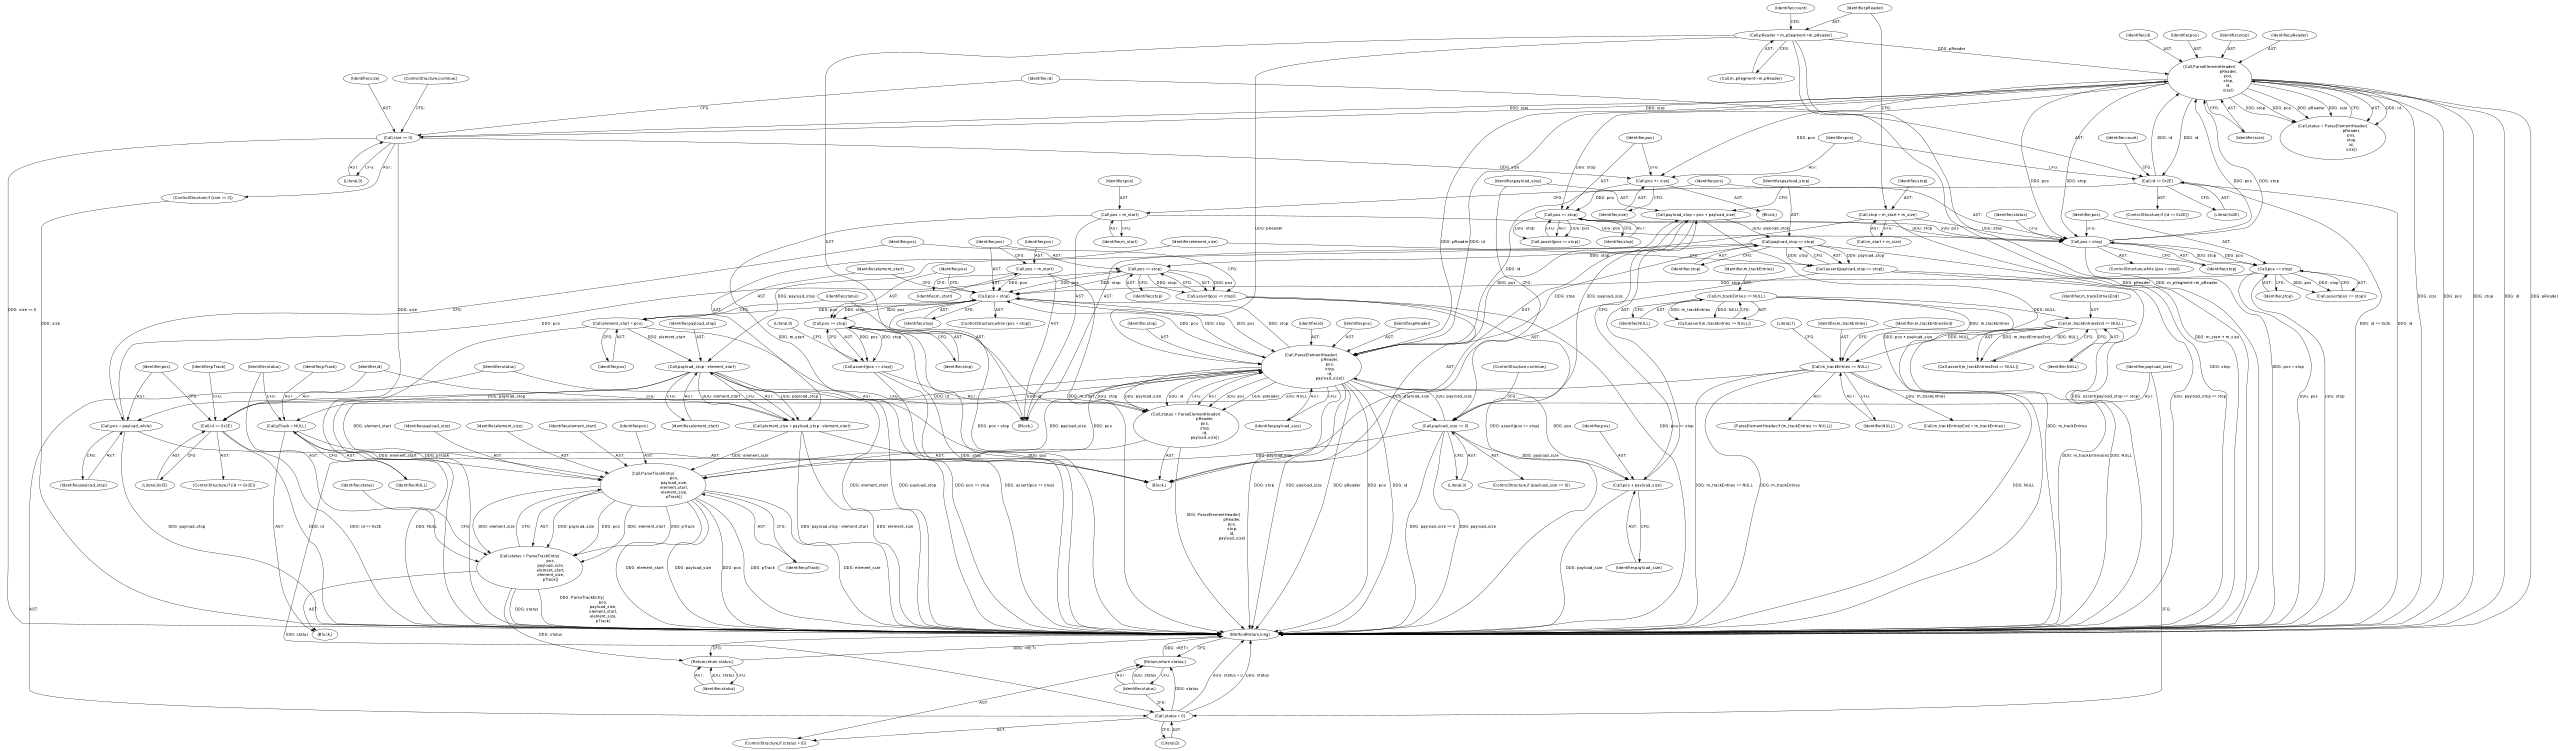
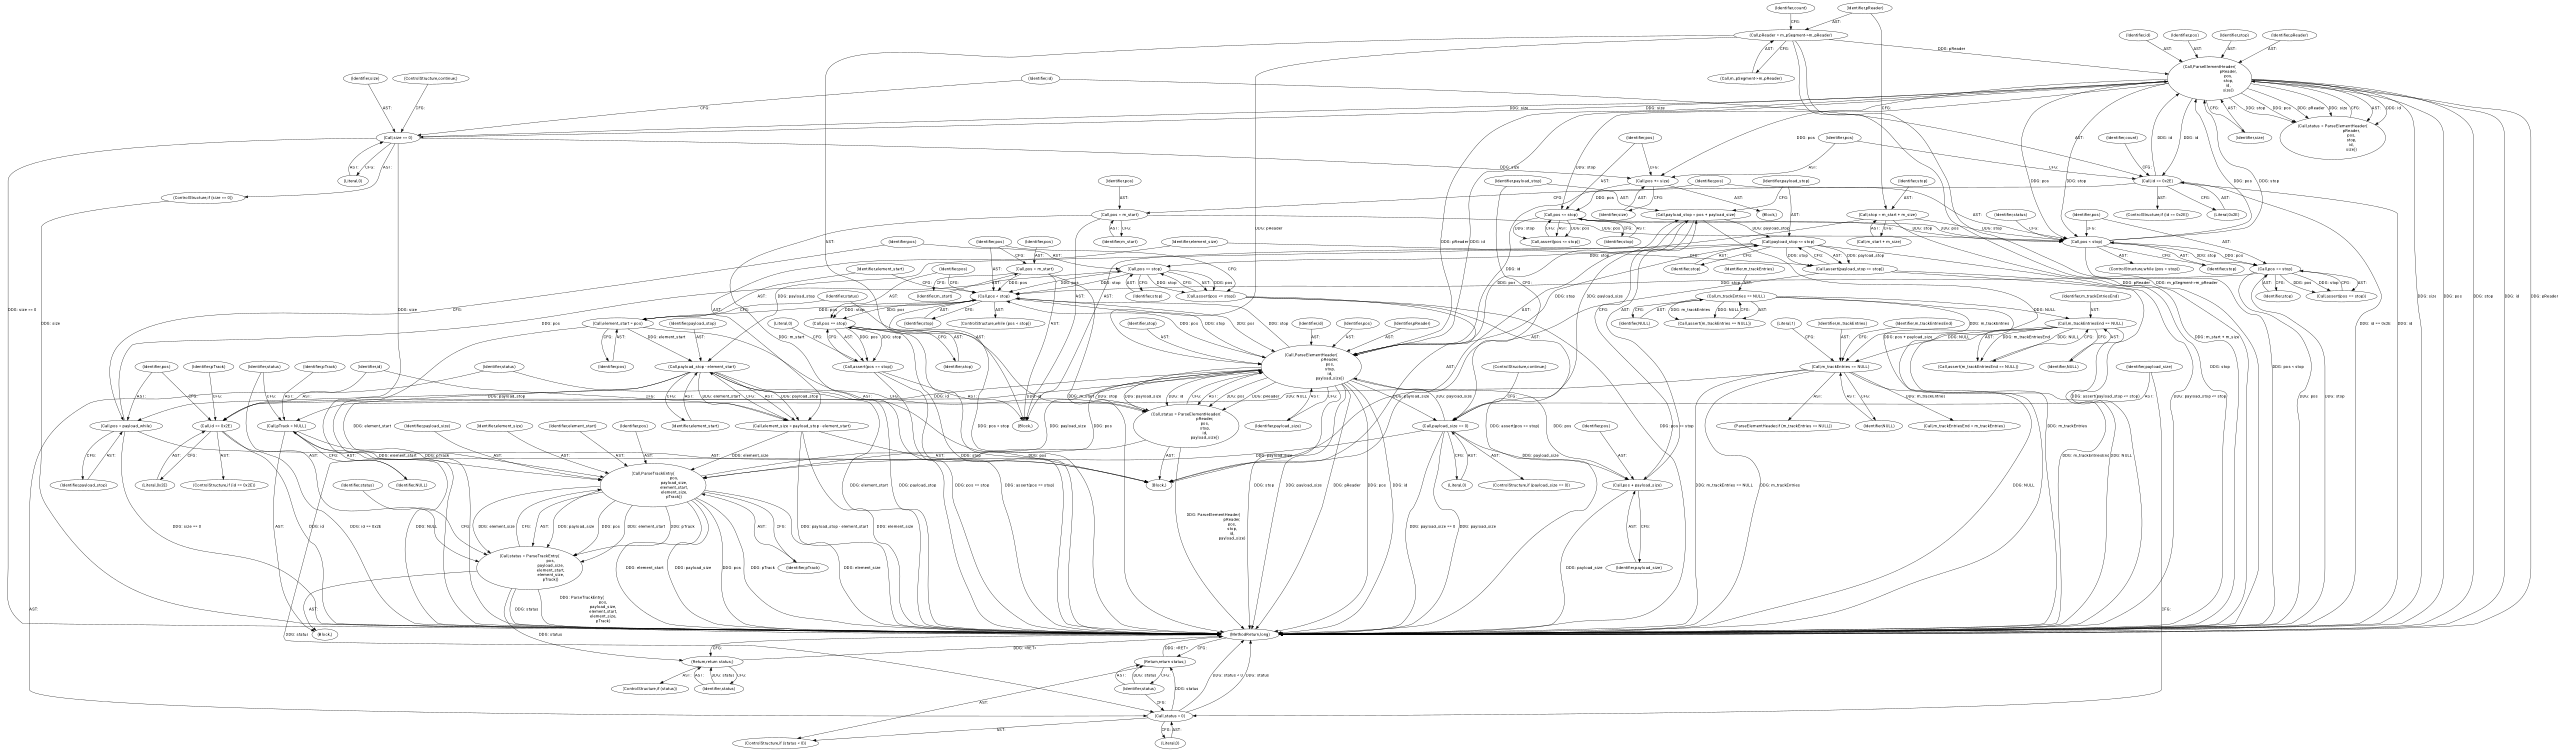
(187, 527) -> (187, 527)
none -> (650, 689)
